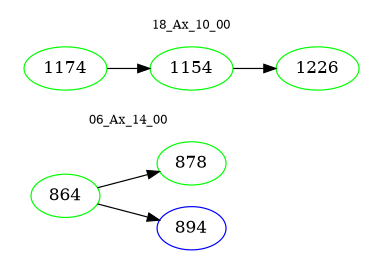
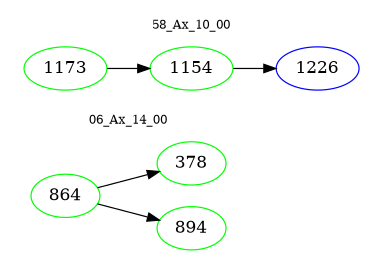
(192, 26) -> (192, 26)
(65, 68) -> (65, 68)
(318, 68) -> (318, 68)
(192, 163) -> (192, 163)
(192, 228) -> (192, 228)
